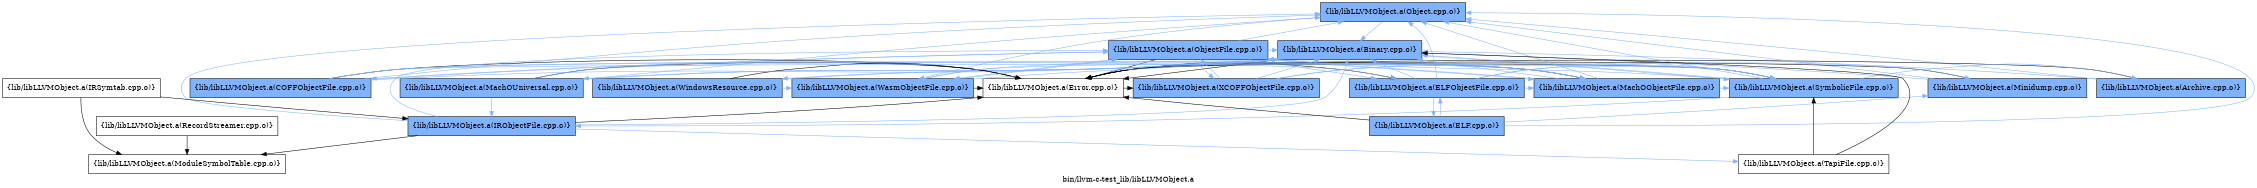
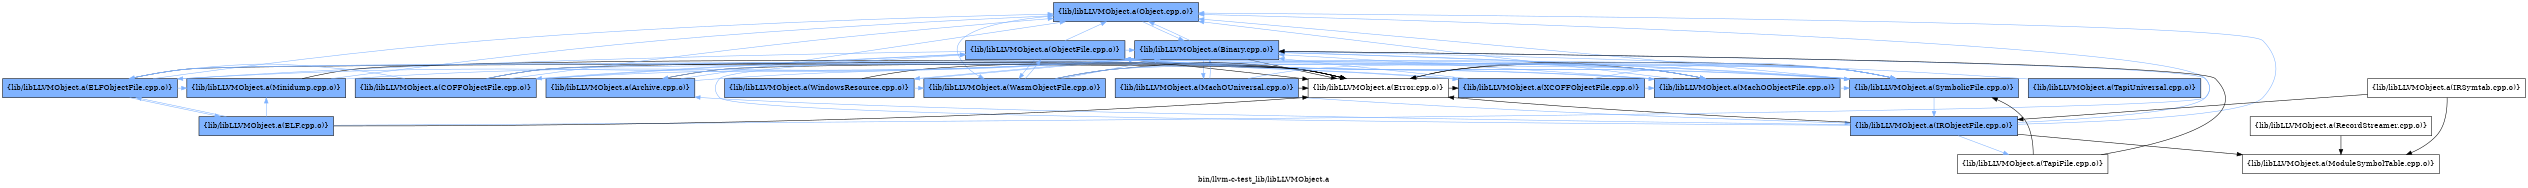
(949, 45) -> (1172, 32)
(1238, 62) -> (735, 64)
none -> (1485, 69)
none -> (2115, 88)
none -> (1246, 115)
